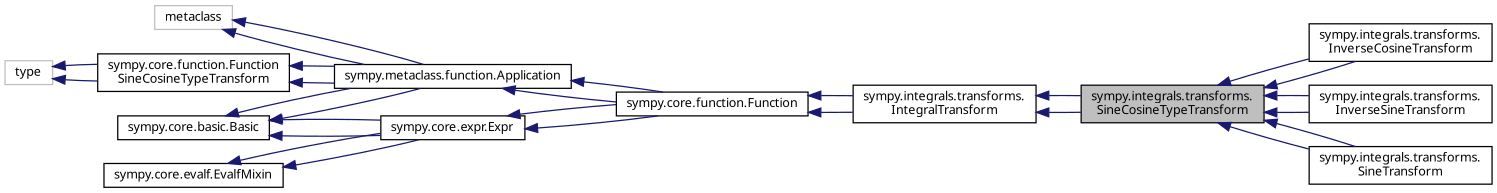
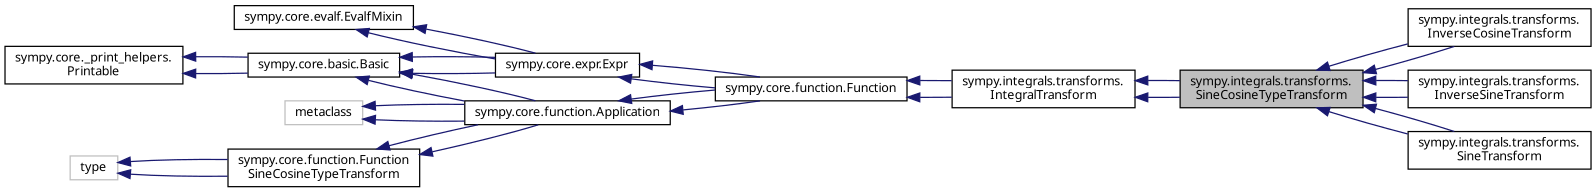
none -> (94, 65)
(453, 76) -> (568, 113)
